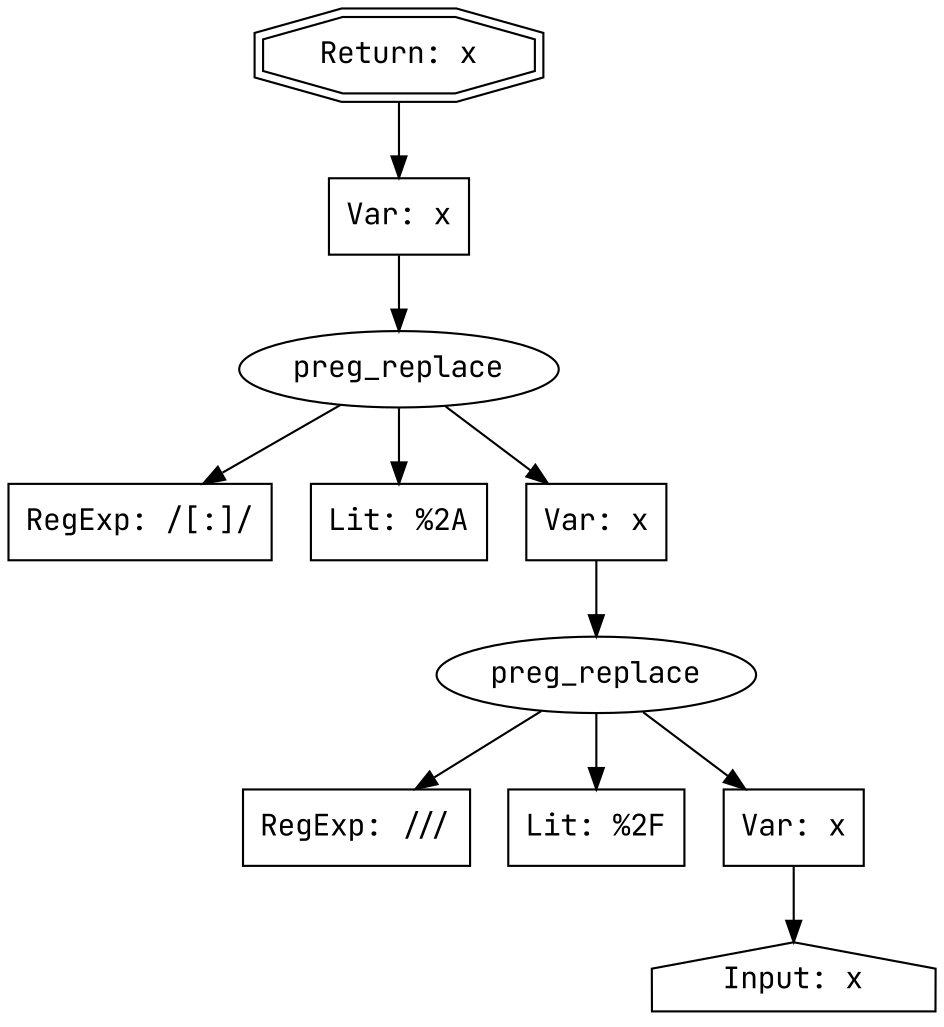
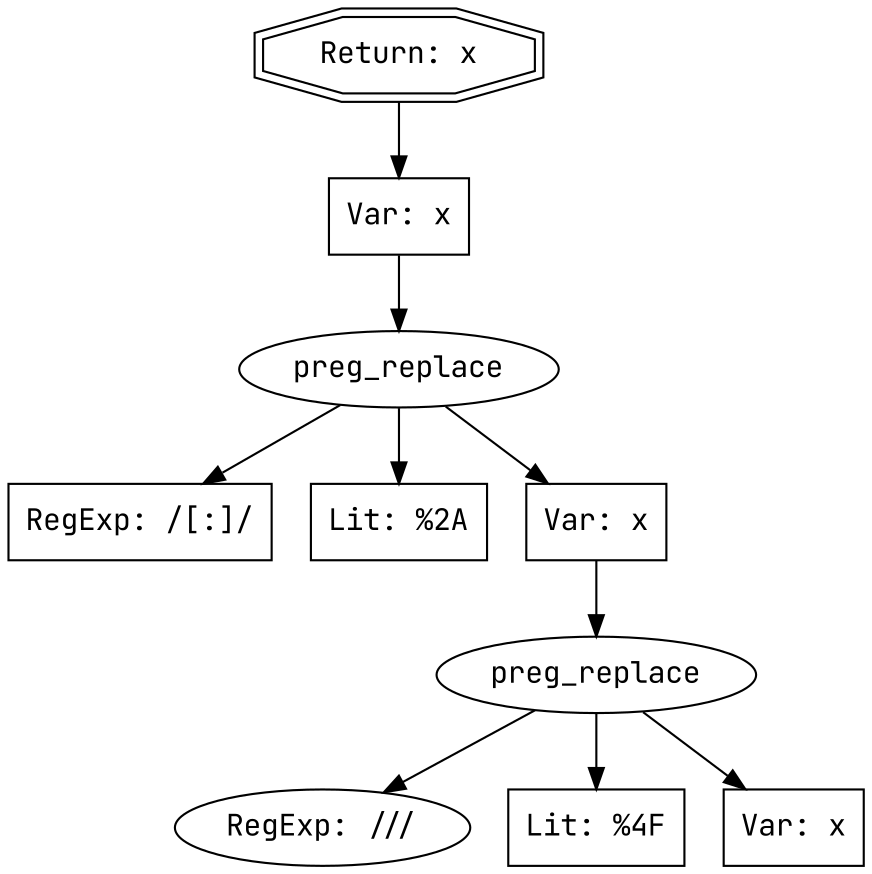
(357, 828) -> (323, 828)
(596, 828) -> (596, 828)
(794, 980) -> none
